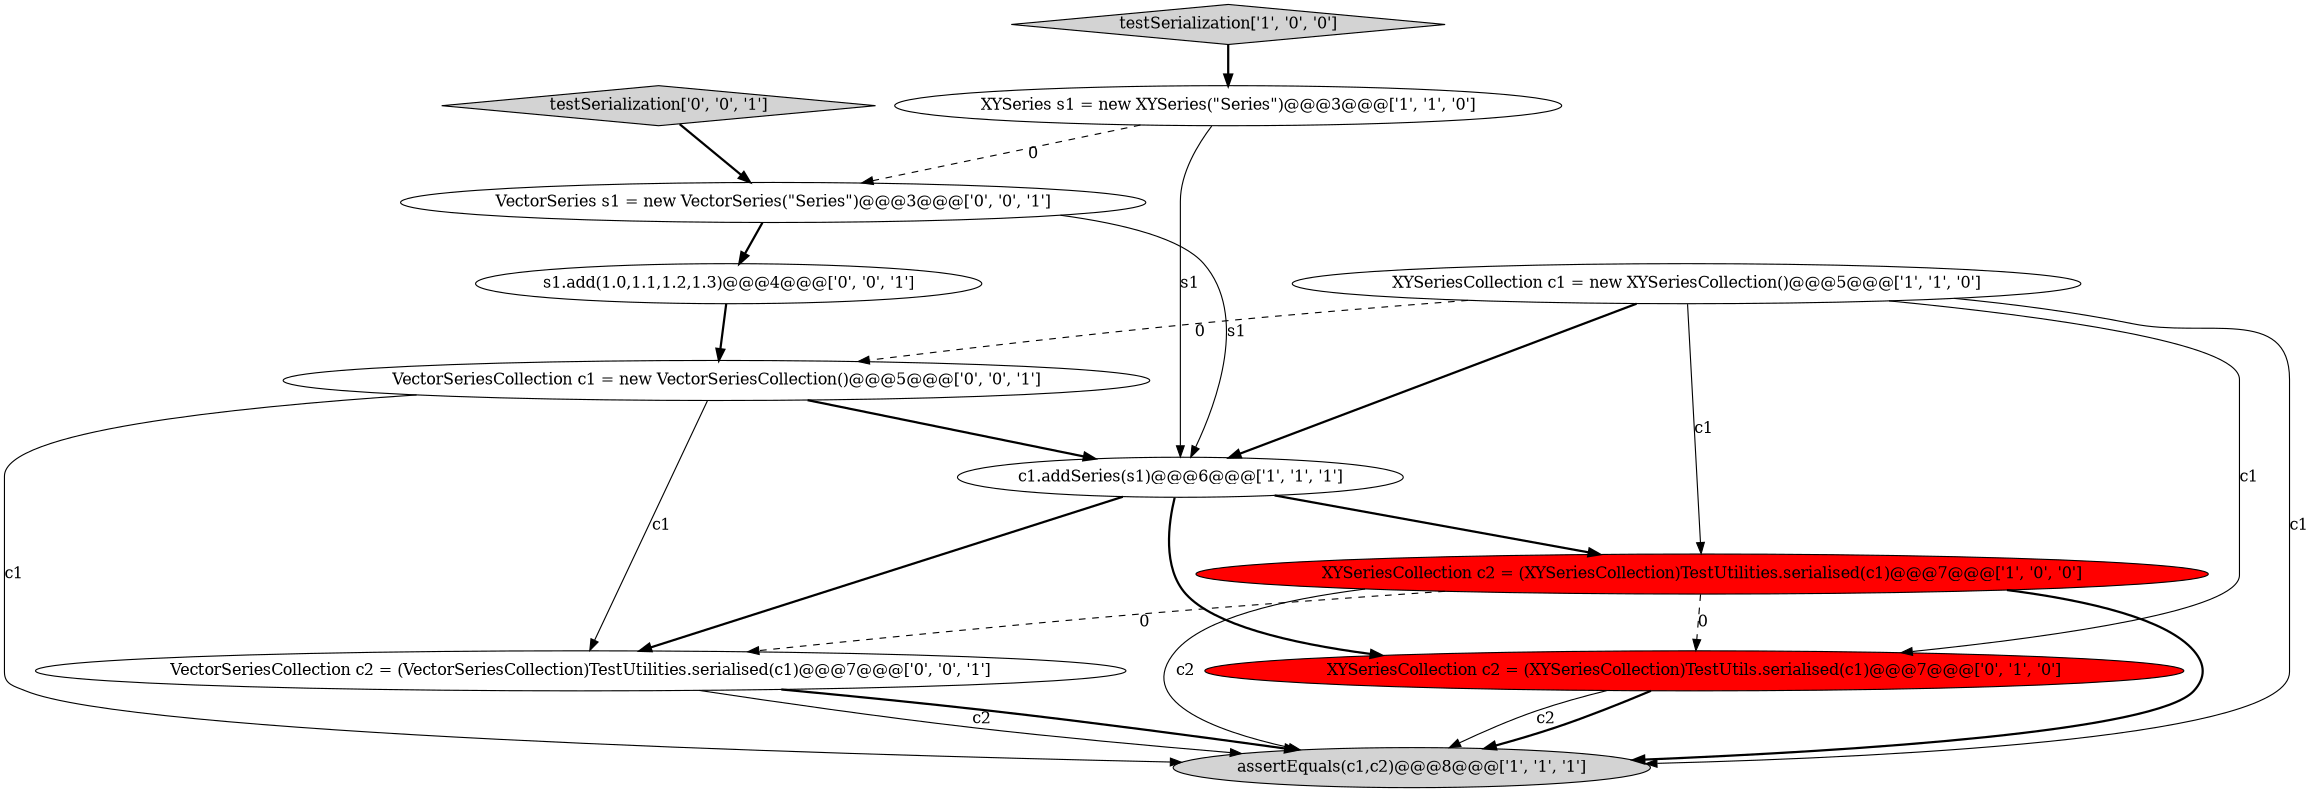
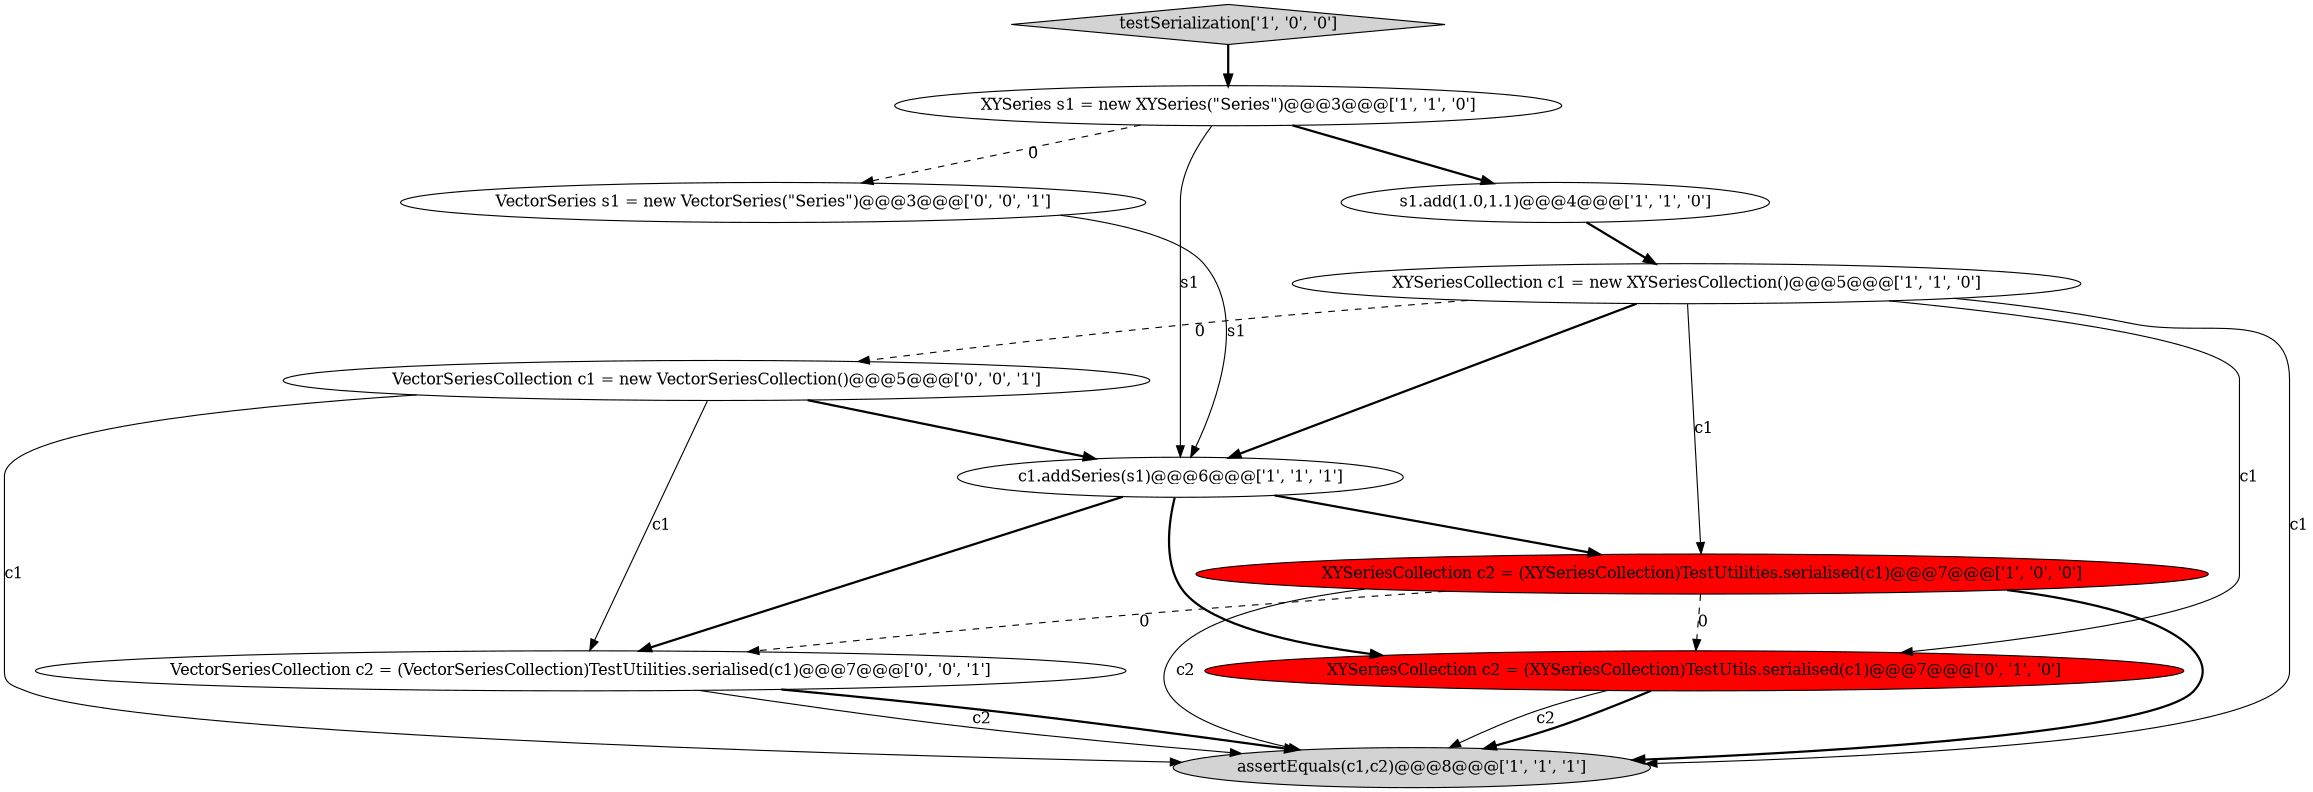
(659, 106) -> none
none -> (1555, 202)
(729, 284) -> none
